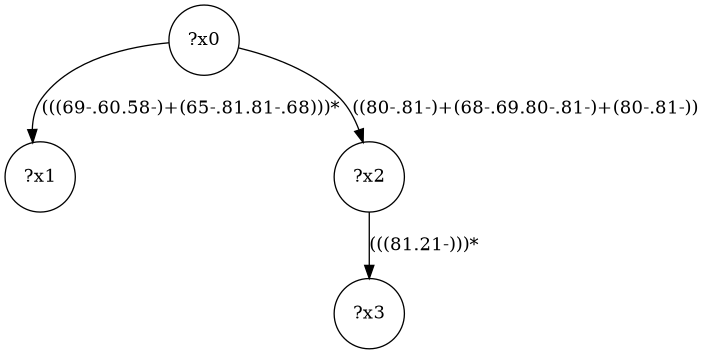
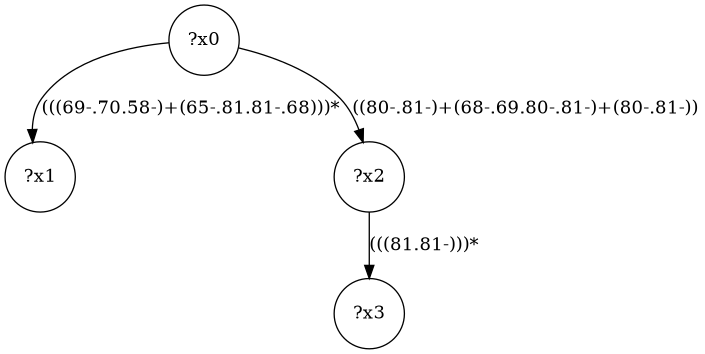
(191, 109) -> (191, 109)
(424, 245) -> (424, 245)
